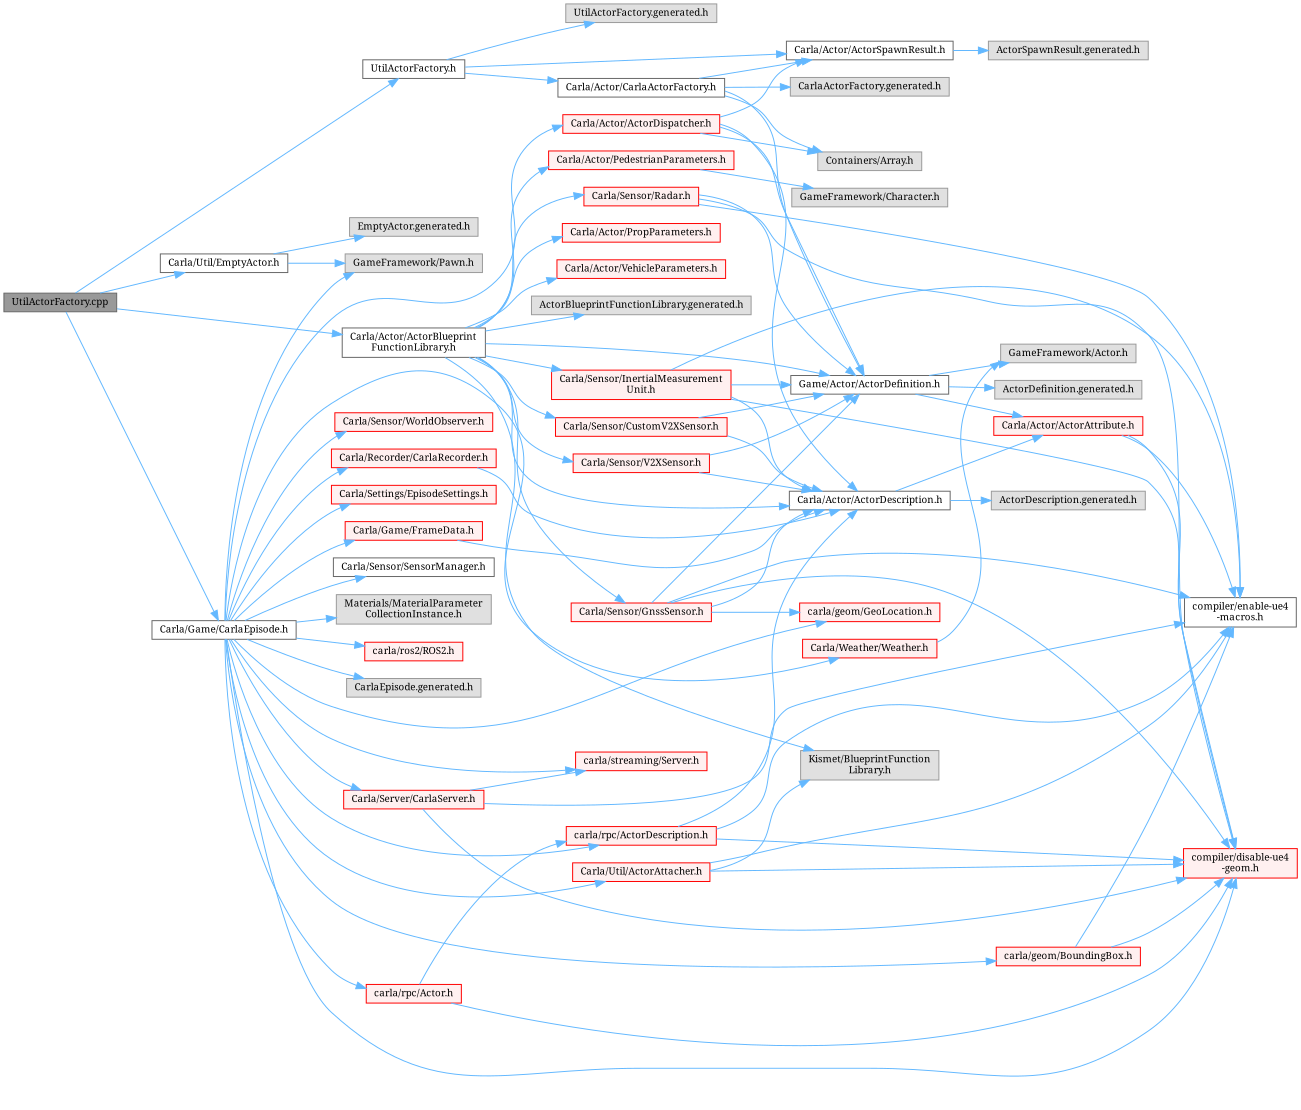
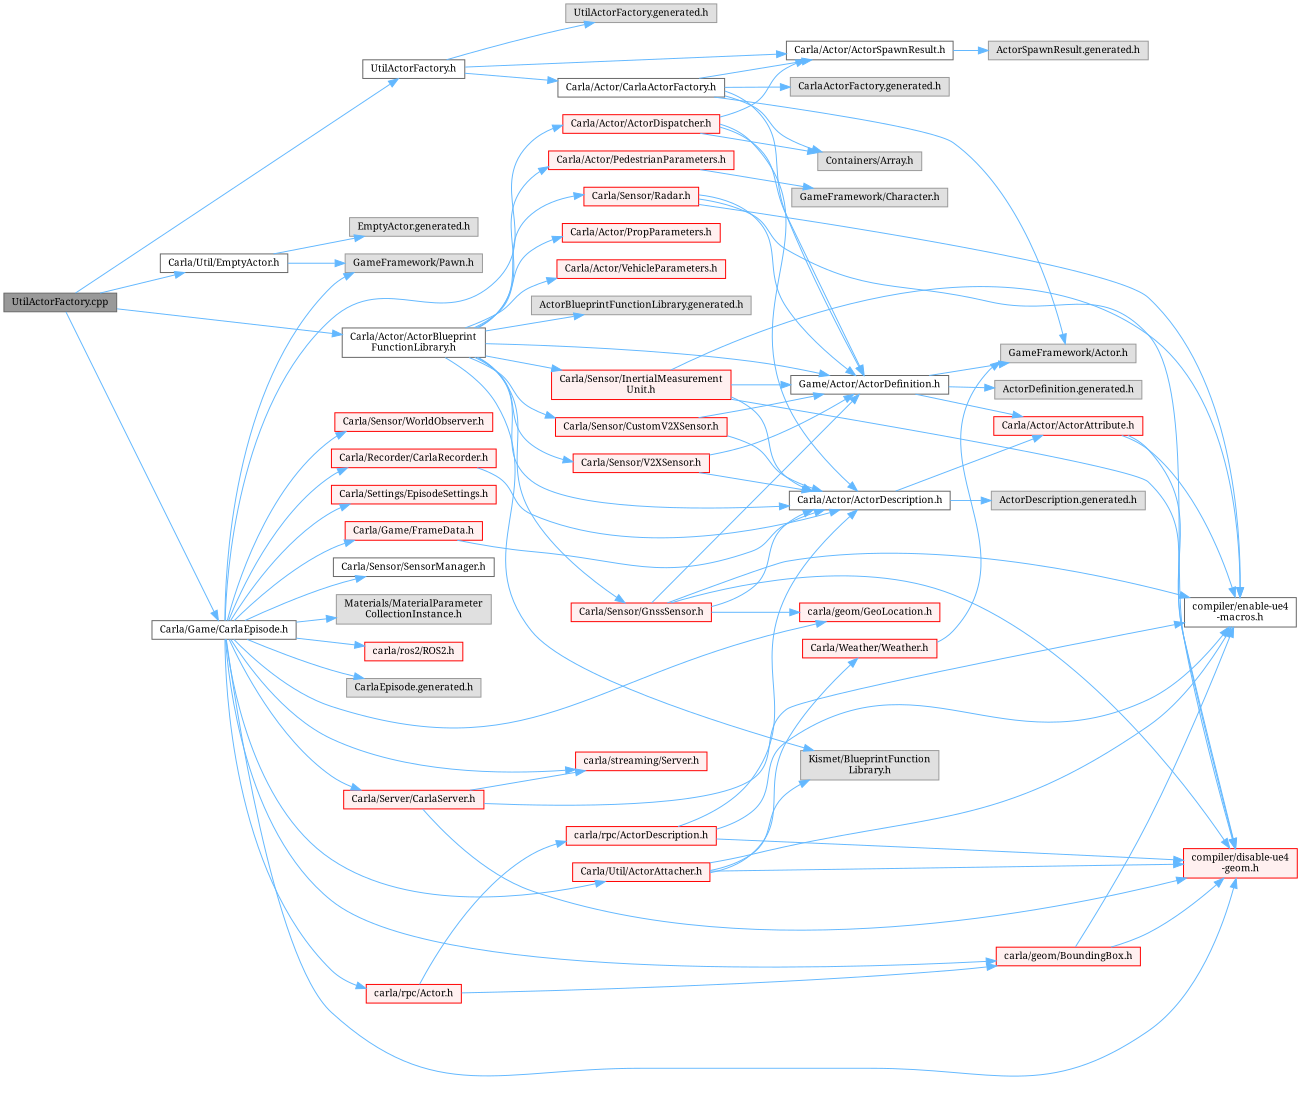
none -> (944, 139)
(524, 459) -> (776, 773)
(355, 830) -> none
(863, 1043) -> (724, 984)
